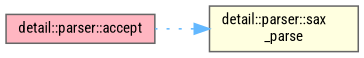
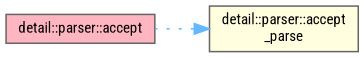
(284, 29) -> (284, 29)
